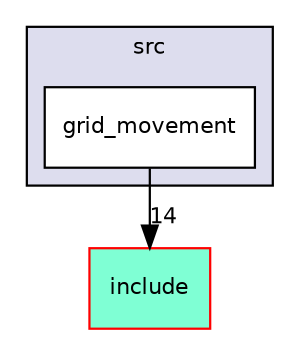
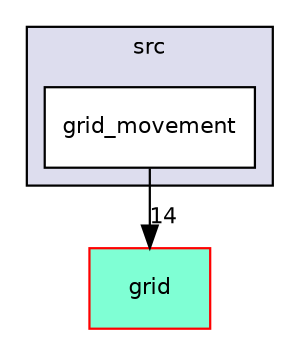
(150, 288) -> (150, 288)
